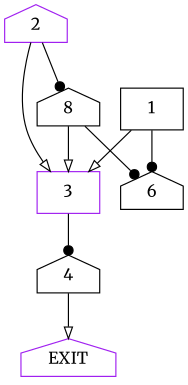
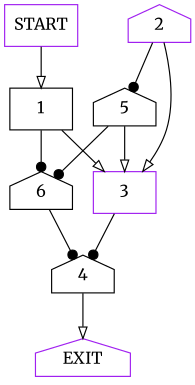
none -> (41, 26)
(68, 109) -> (125, 109)
none -> (60, 230)
